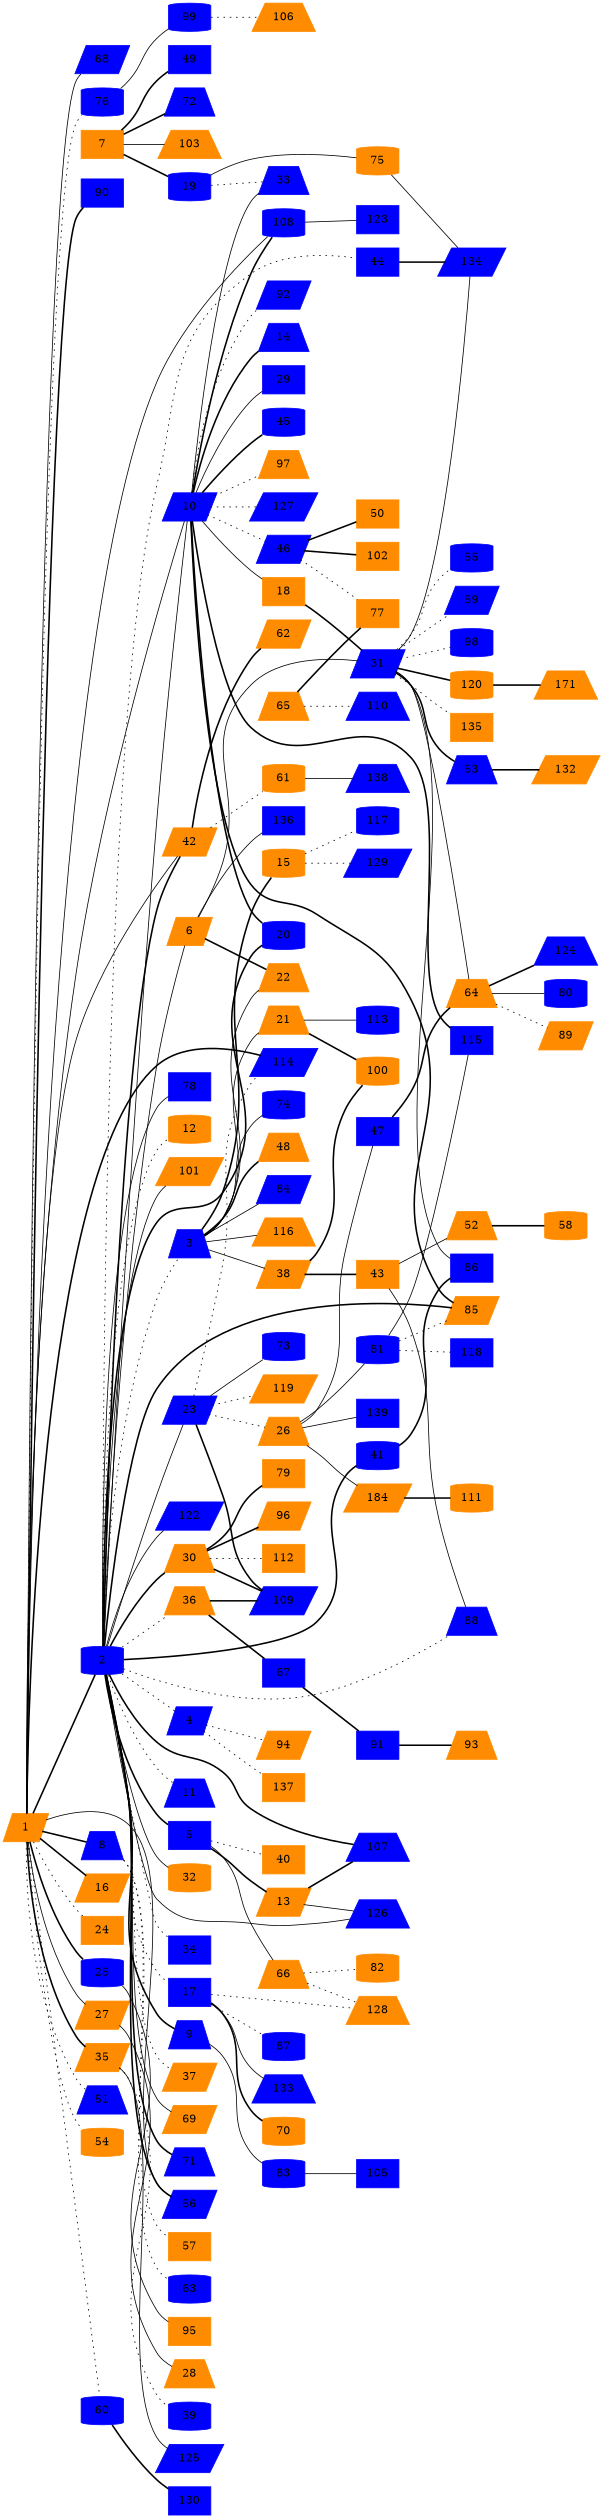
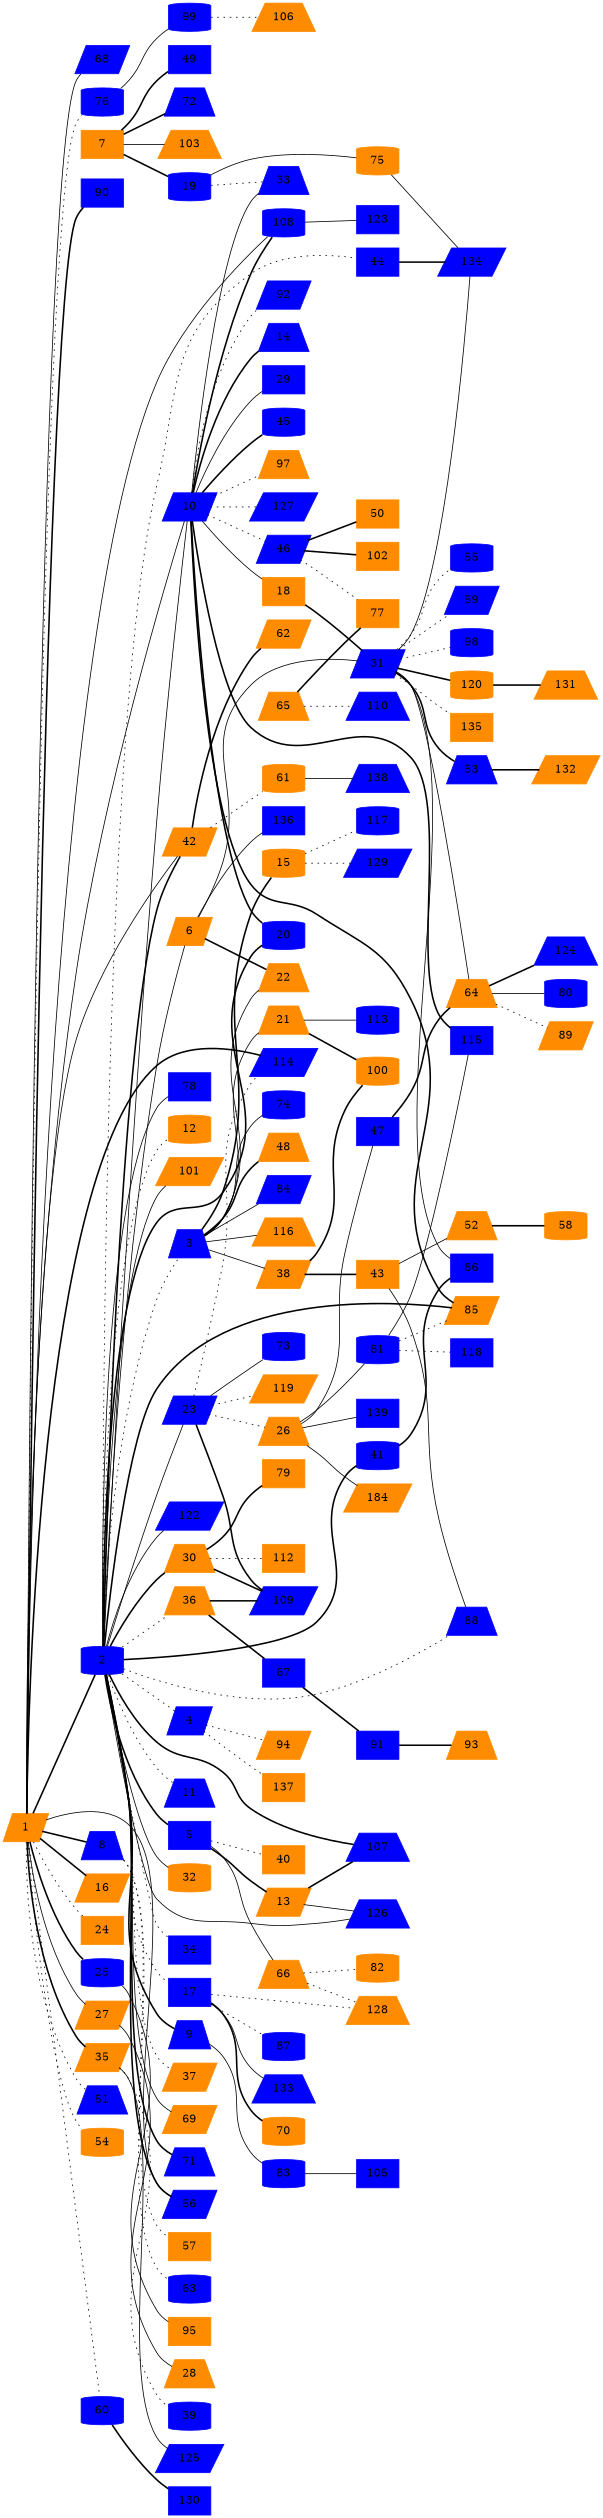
(566, 685) -> (566, 685)
(472, 1498) -> none
(284, 1516) -> none
